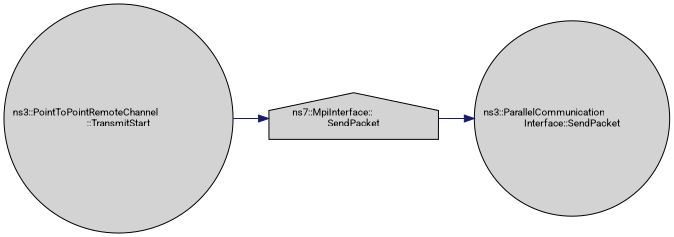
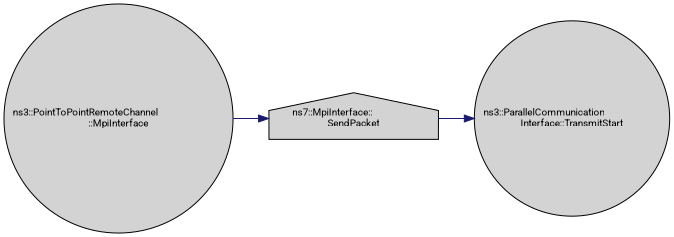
(119, 119) -> (119, 119)
(572, 119) -> (572, 119)
